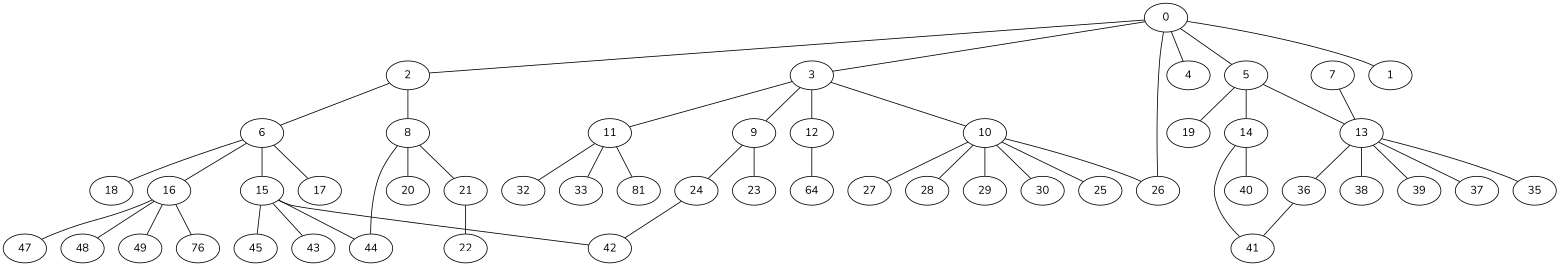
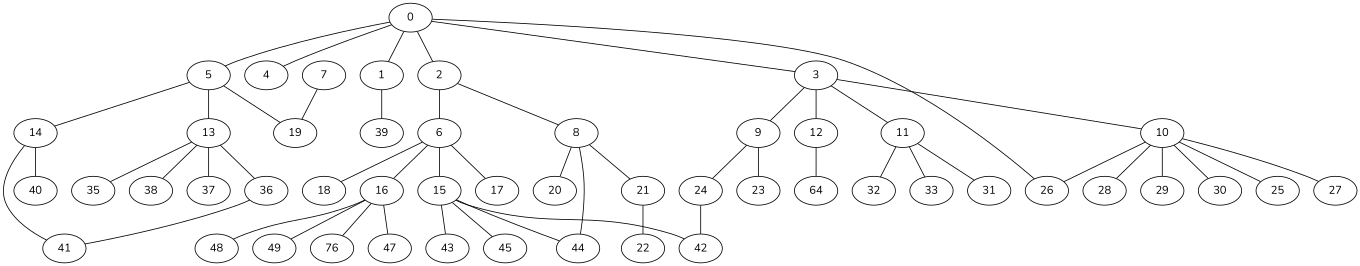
(1347, 104) -> (310, 104)
(1390, 162) -> (382, 104)
(639, 191) -> (989, 191)
